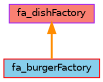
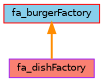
(52, 46) -> (52, 46)
